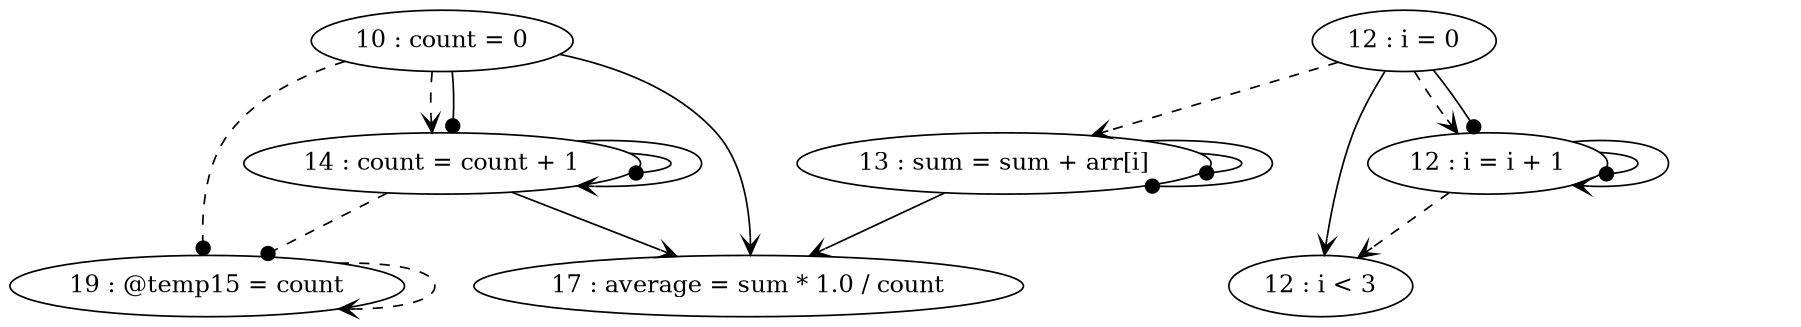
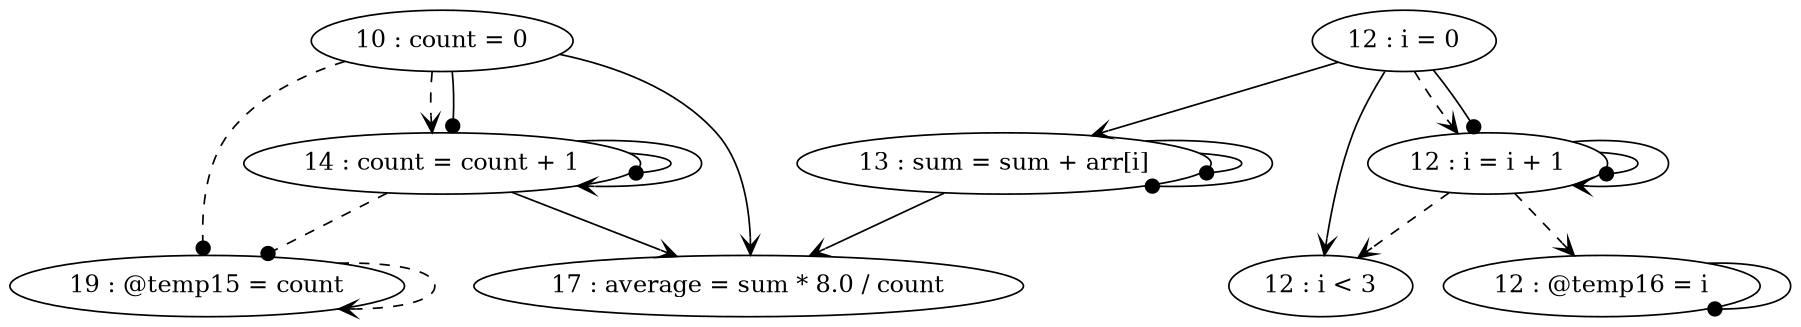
(1223, 96) -> (1223, 96)
(749, 286) -> (749, 286)
none -> (1602, 286)
